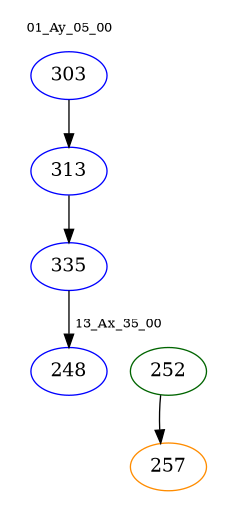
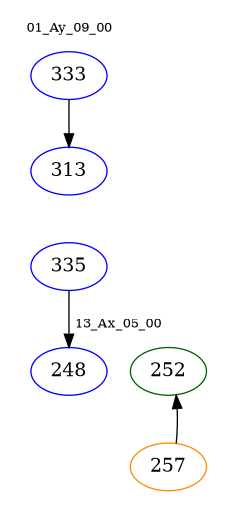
(70, 29) -> (70, 29)
(69, 76) -> (69, 76)
(69, 212) -> none
(119, 324) -> (119, 324)
(160, 412) -> (177, 426)
